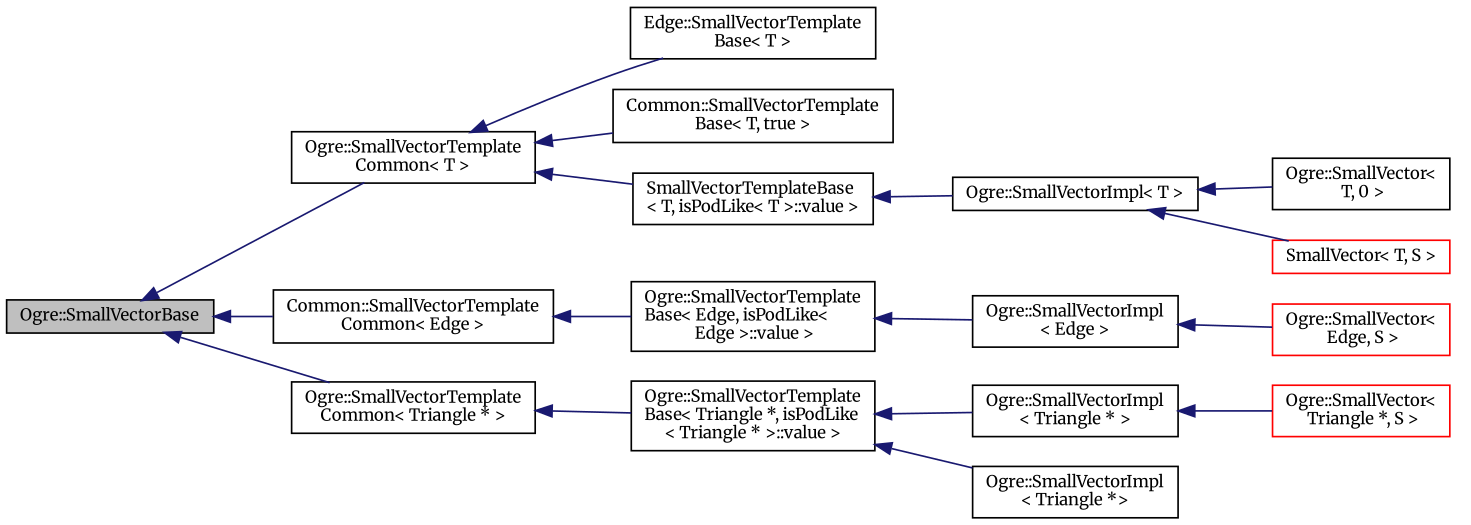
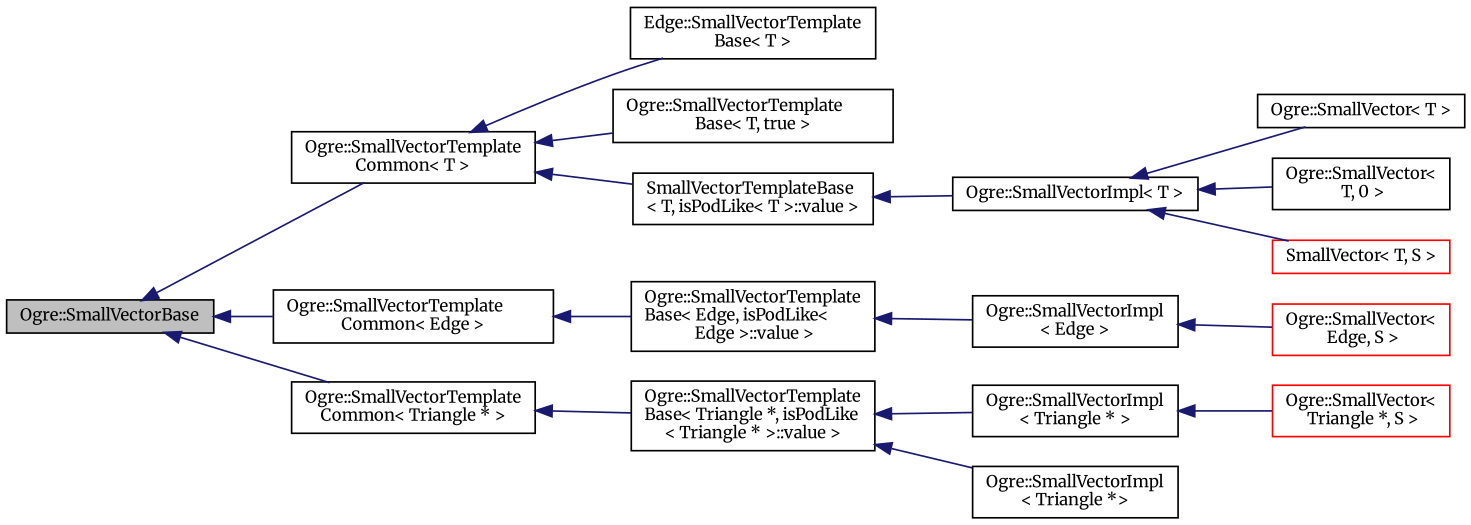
none -> (1361, 111)
(753, 116) -> (753, 116)
(413, 316) -> (413, 316)
